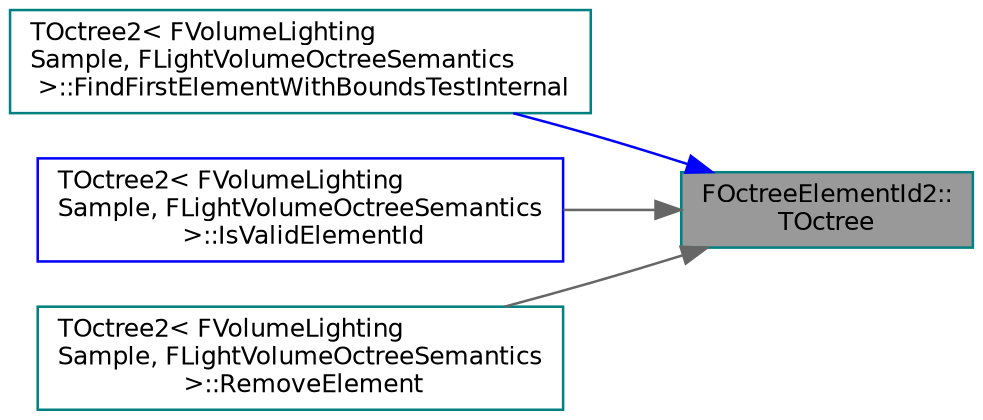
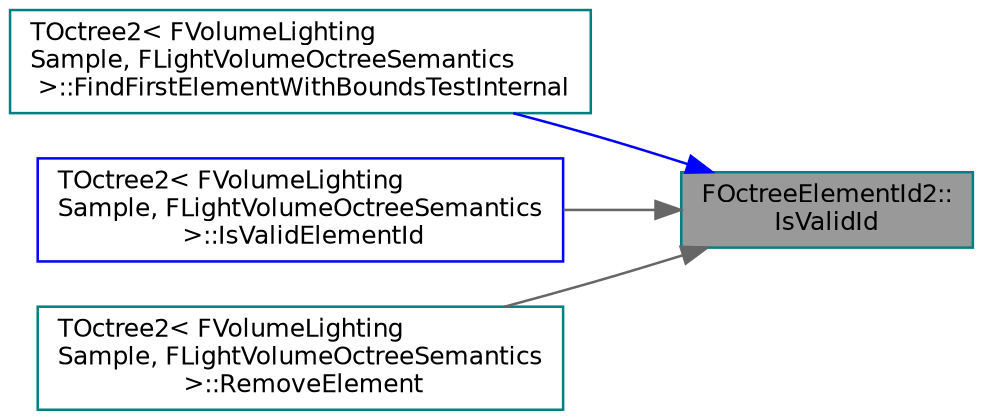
(827, 210) -> (827, 210)
